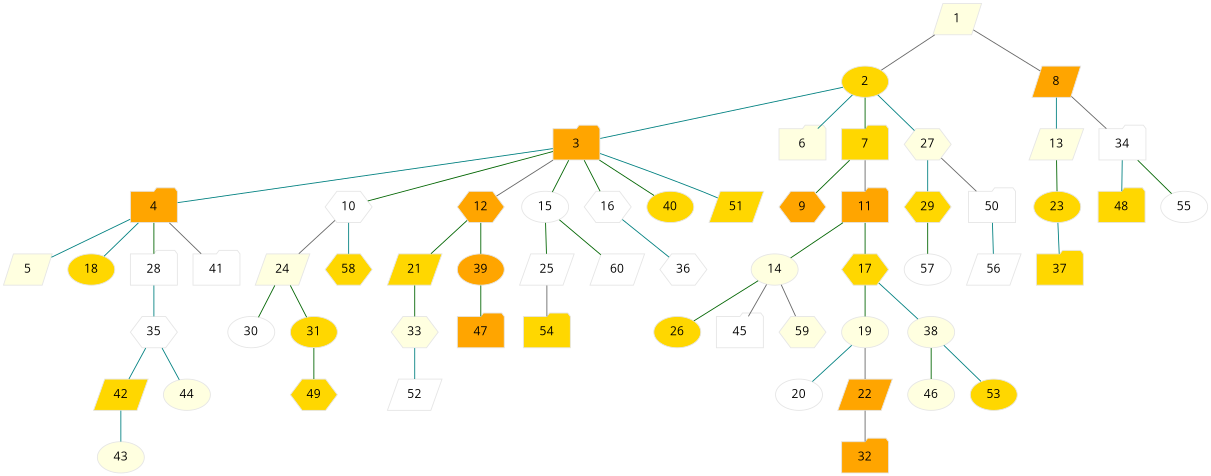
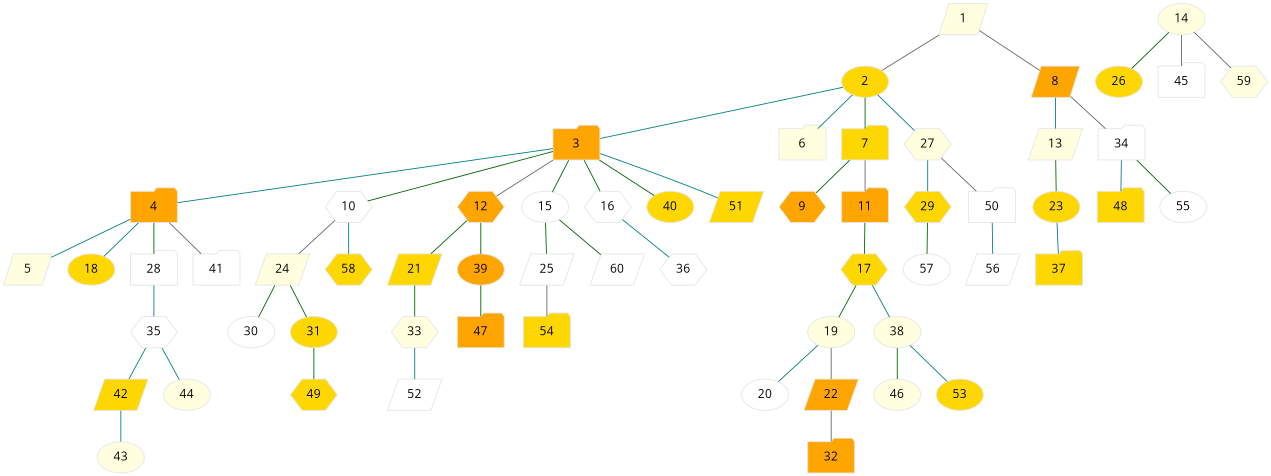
(817, 240) -> none
